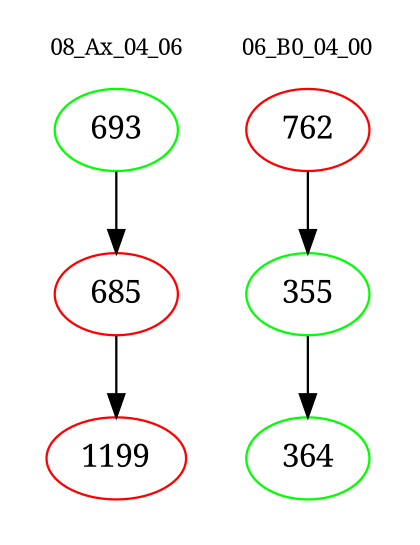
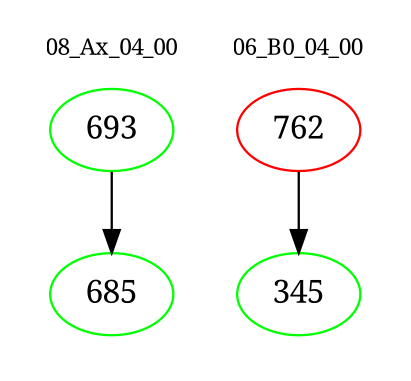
(116, 49) -> (112, 49)
(116, 294) -> (112, 294)
(308, 294) -> (299, 294)
(116, 458) -> none
(308, 458) -> none
